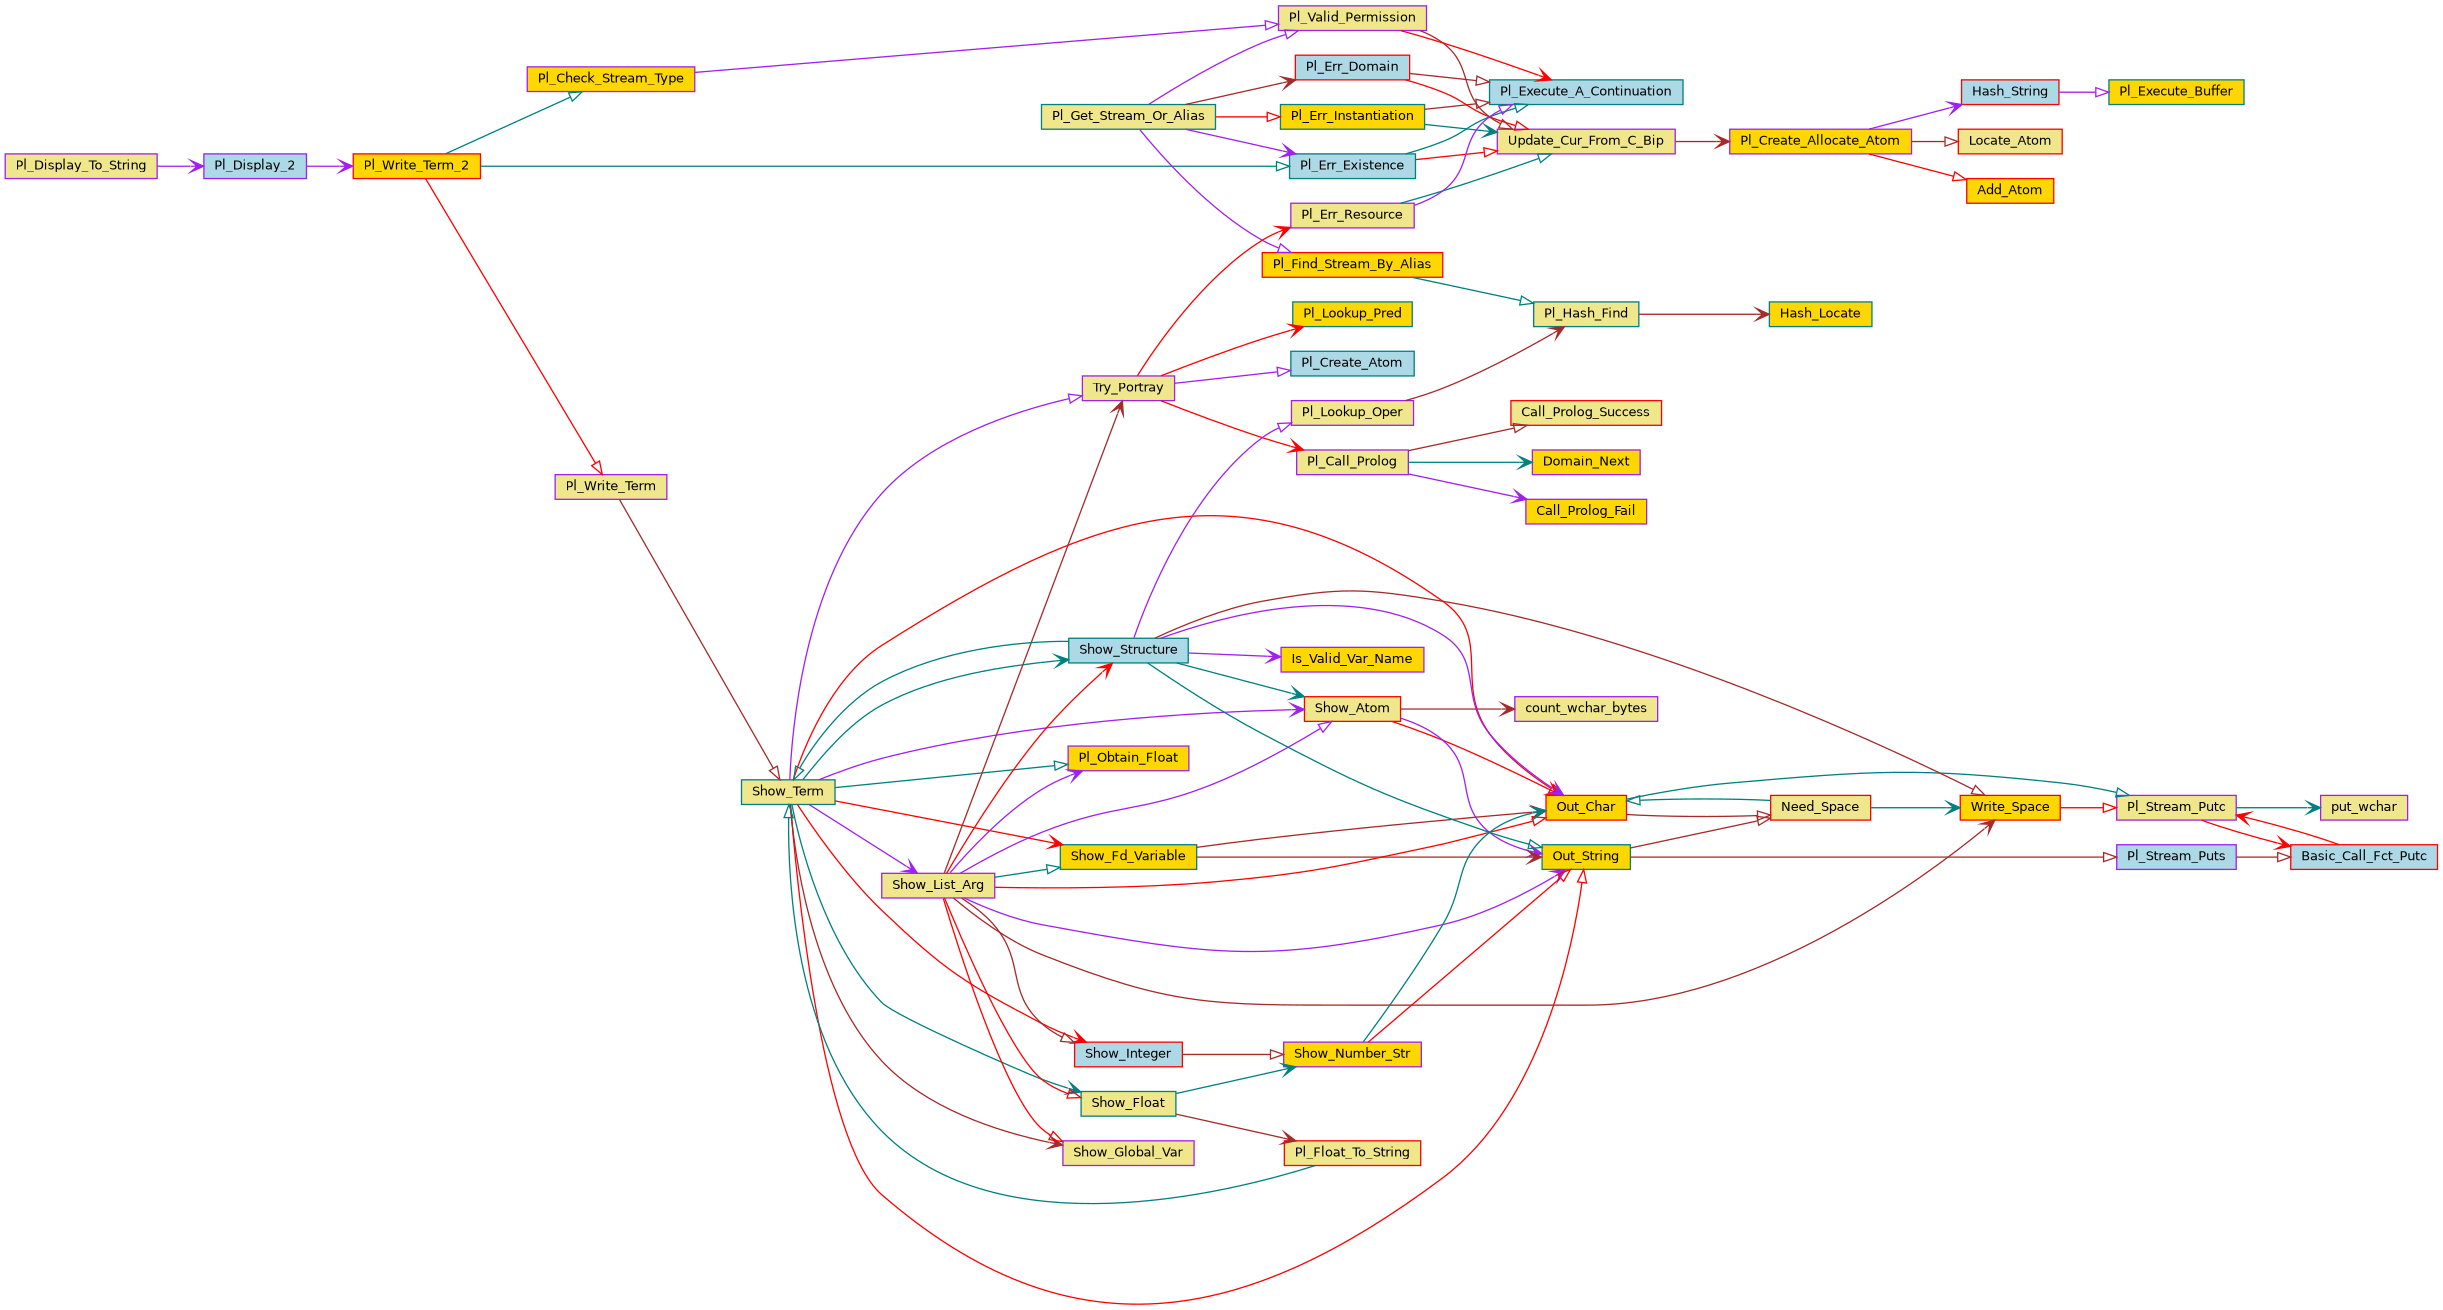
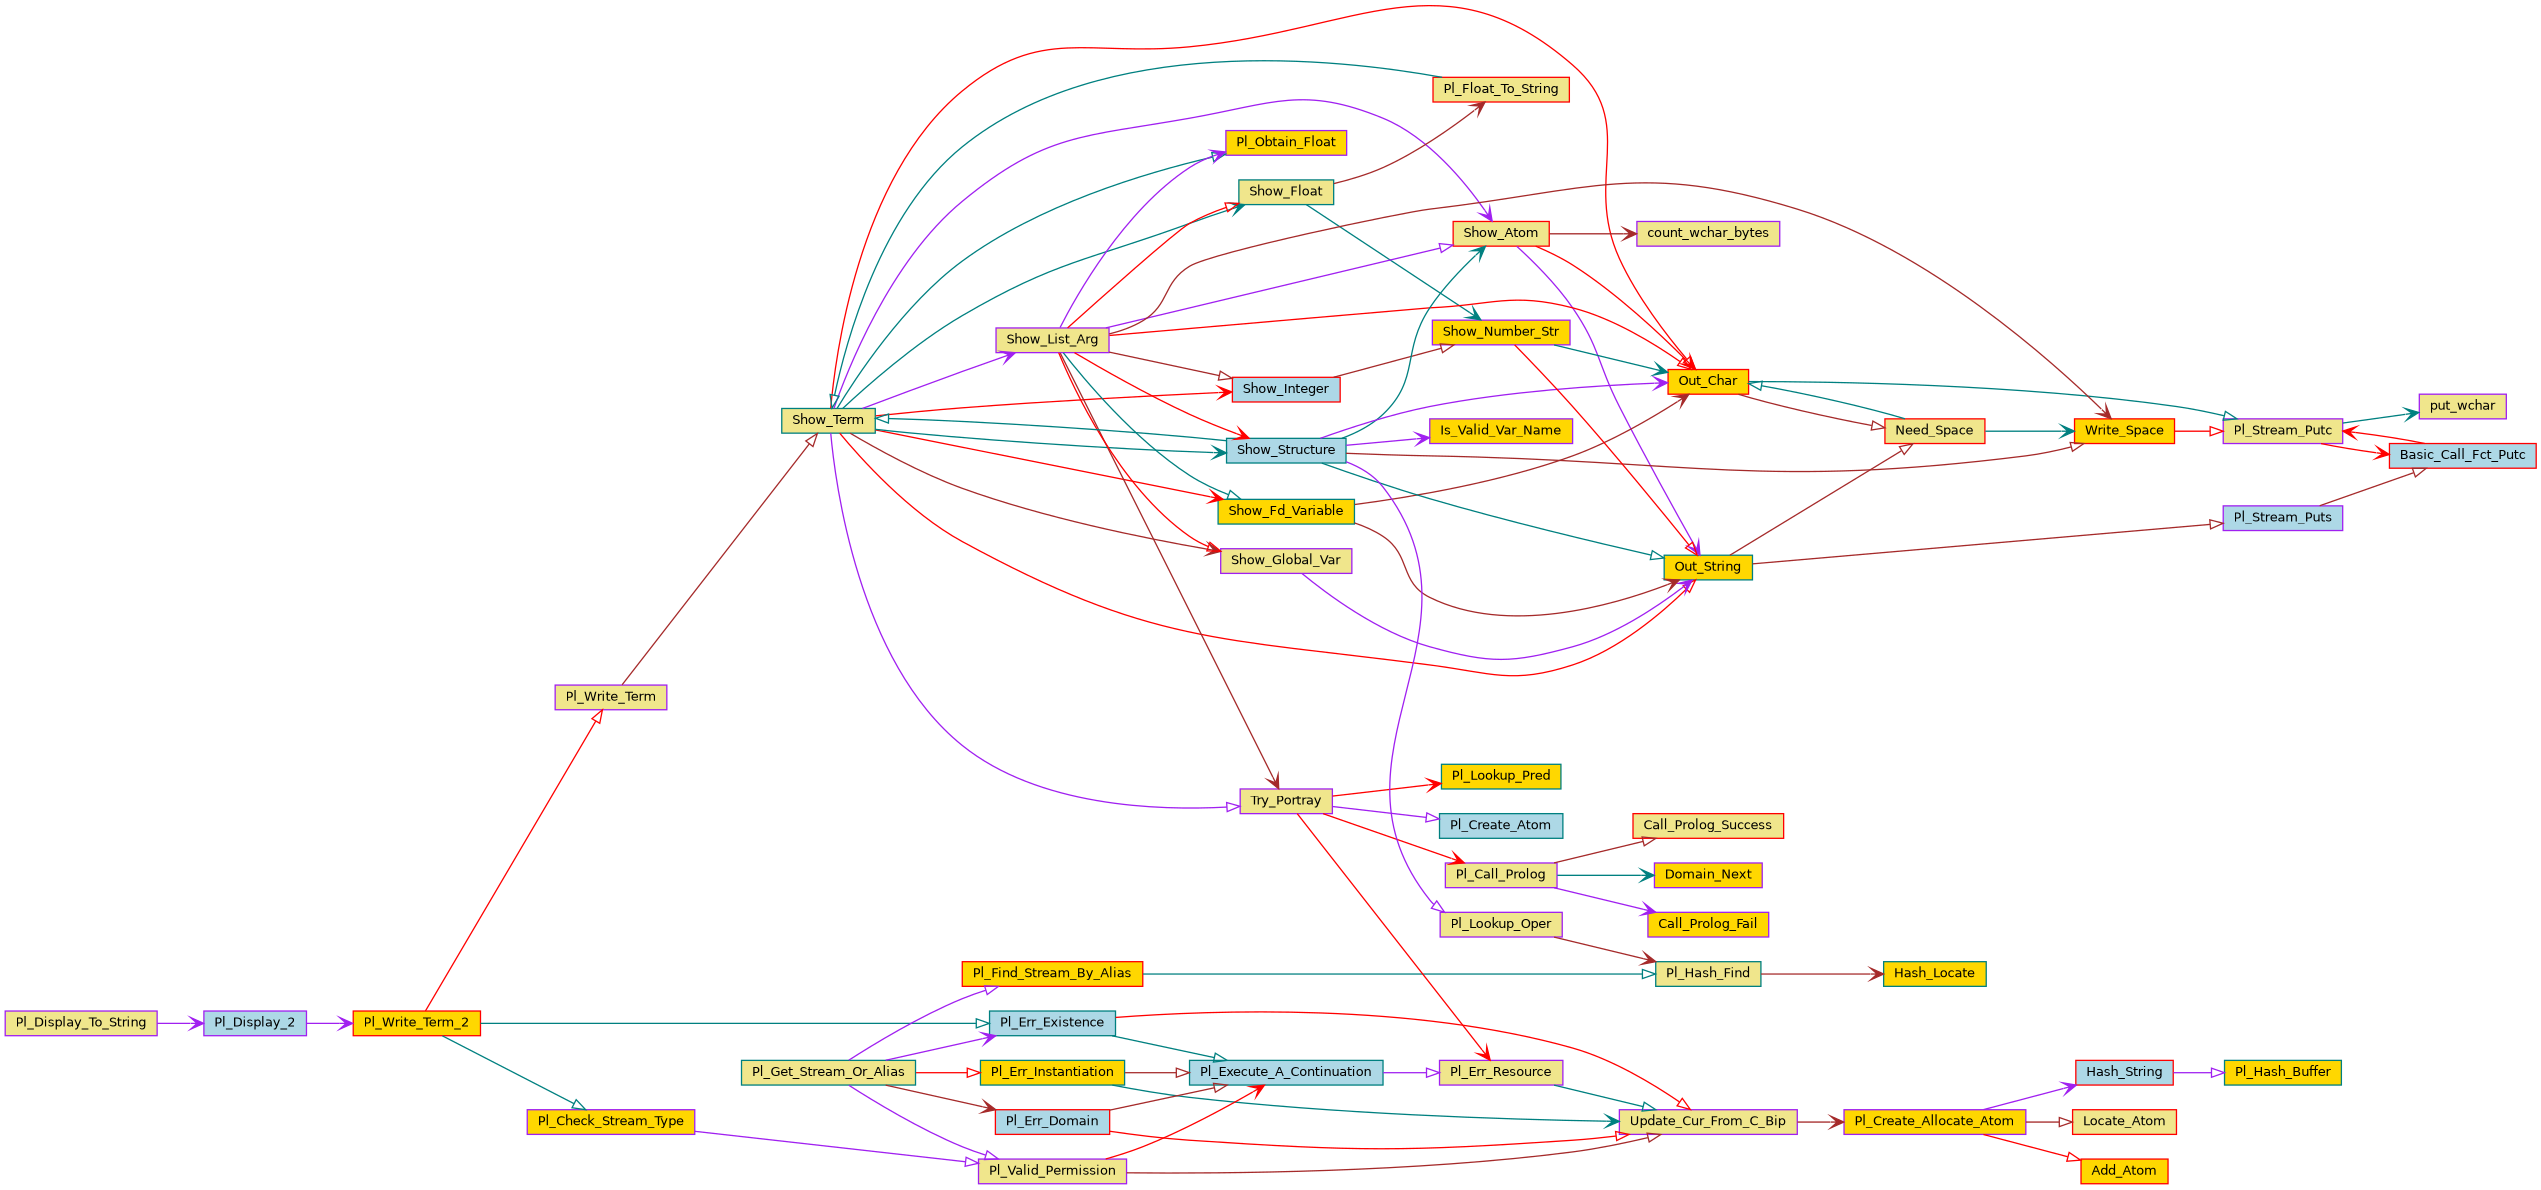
(2176, 92) -> (2283, 1073)
(1463, 163) -> (1405, 1073)
(1262, 951) -> (1489, 659)
